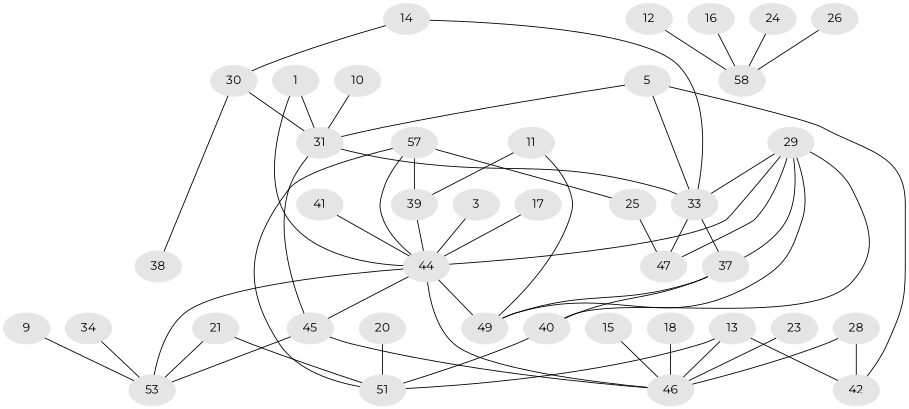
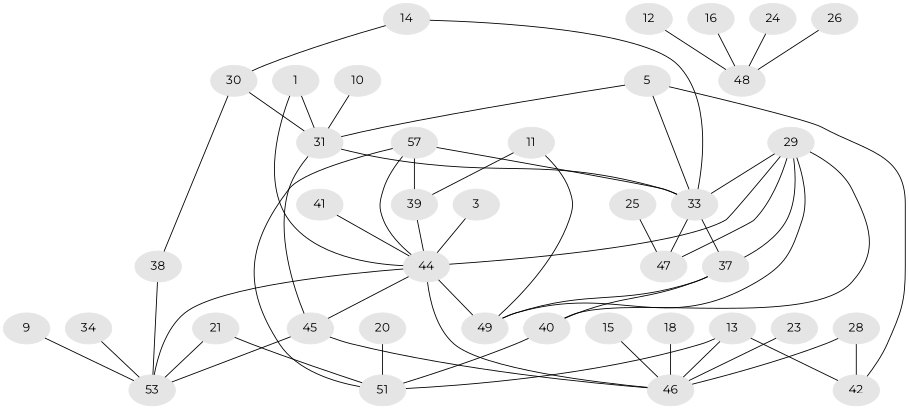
(742, 81) -> (742, 81)
(528, 175) -> (527, 164)
(538, 205) -> none
none -> (155, 328)
